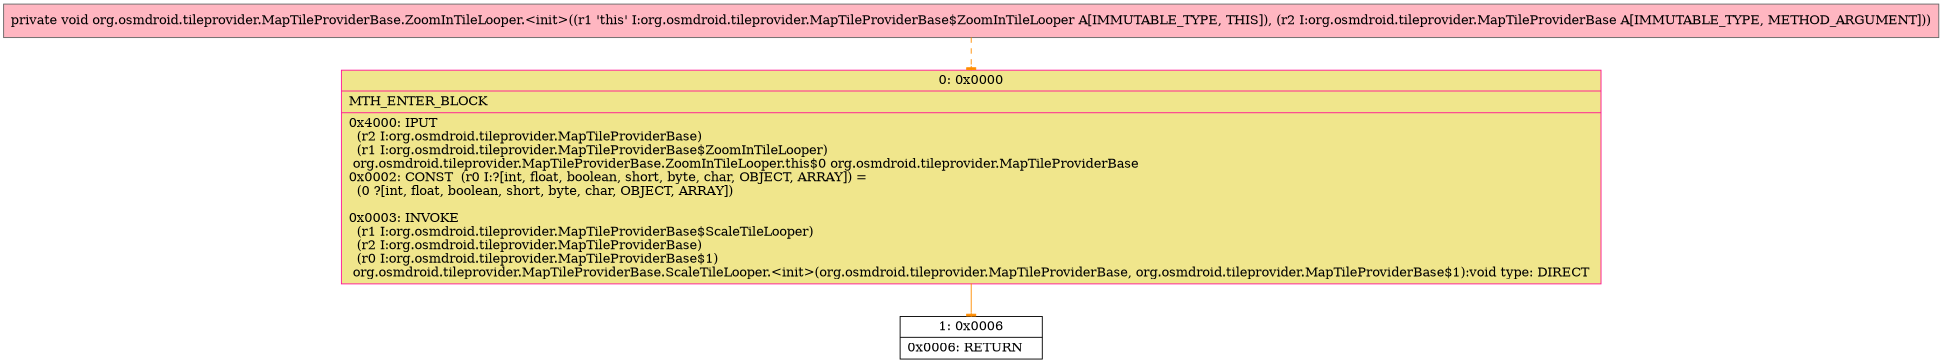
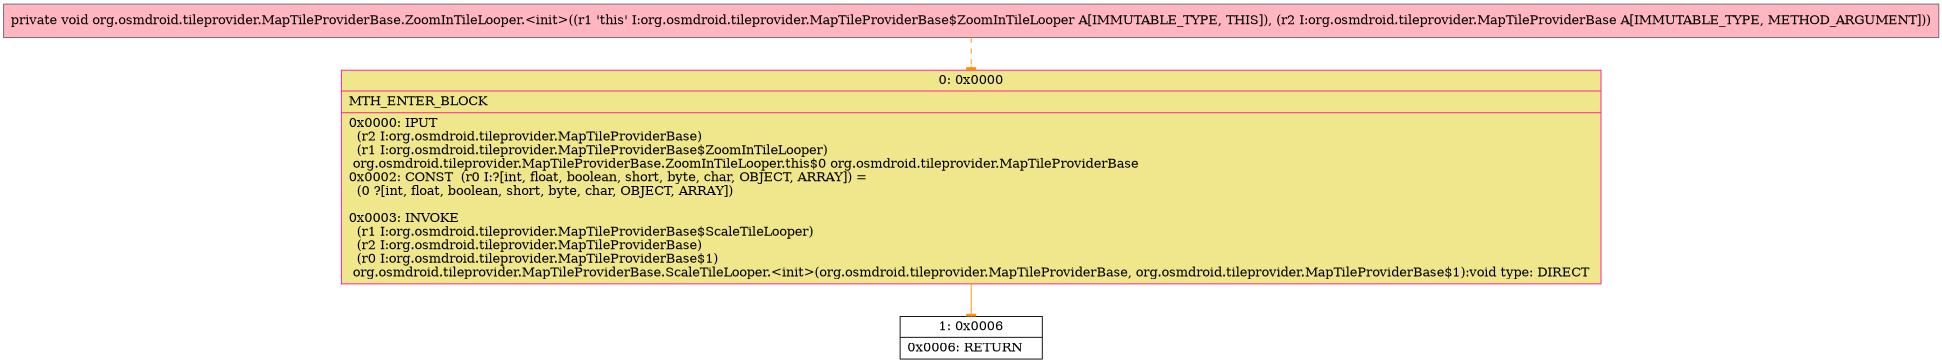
(397, 123) -> (397, 123)
